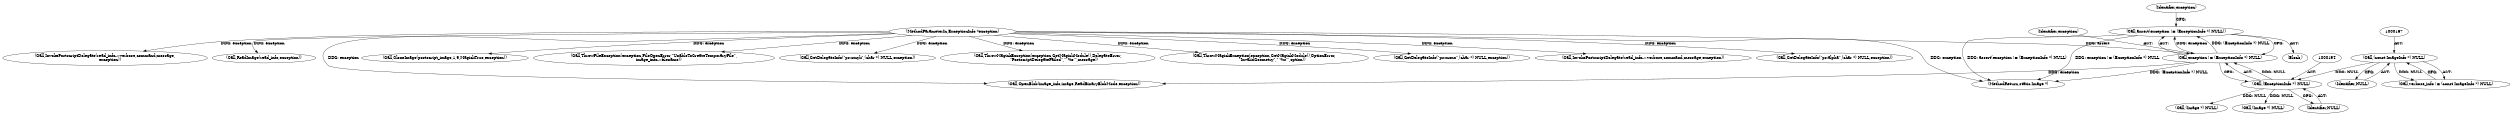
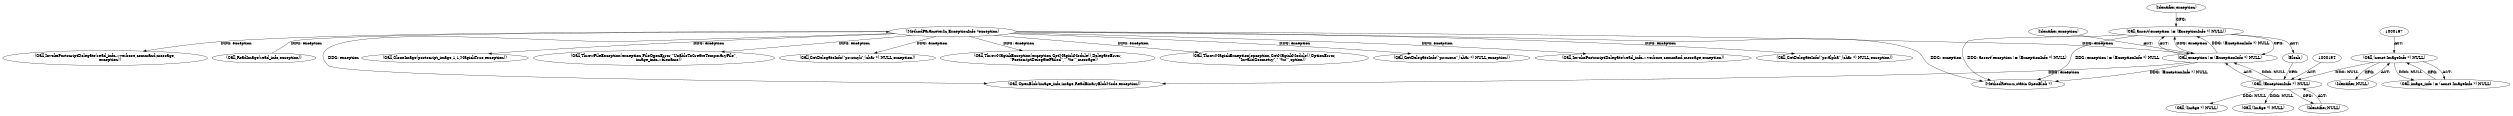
(566, 35) -> (577, 33)
(2098, 44) -> (2098, 44)
(445, 58) -> (445, 58)
(2228, 77) -> (2289, 70)
(2018, 84) -> (2018, 84)
(2446, 84) -> (2446, 84)
